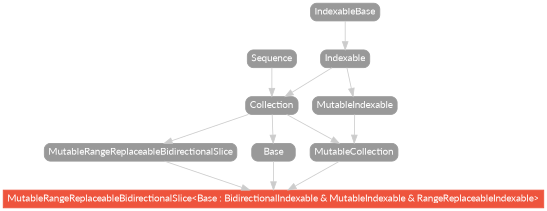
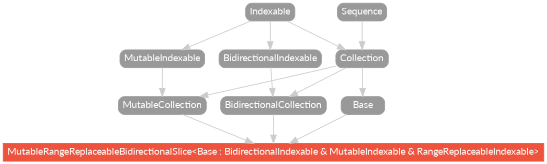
(345, 12) -> none
none -> (270, 59)
(141, 152) -> (273, 106)
